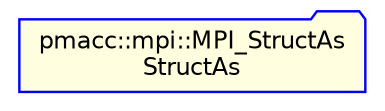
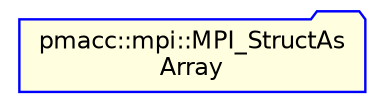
(192, 56) -> (192, 56)
